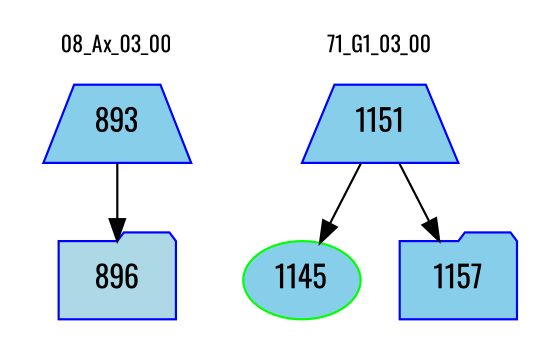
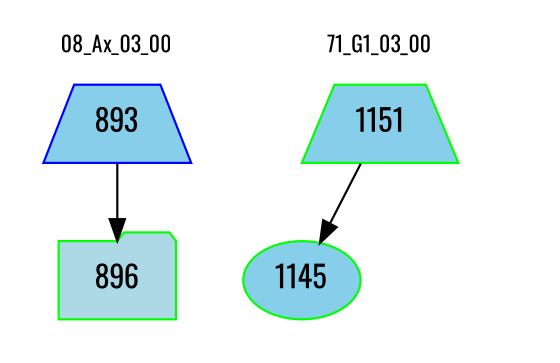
(380, 124) -> (380, 124)
(117, 280) -> (117, 280)
(458, 280) -> none
